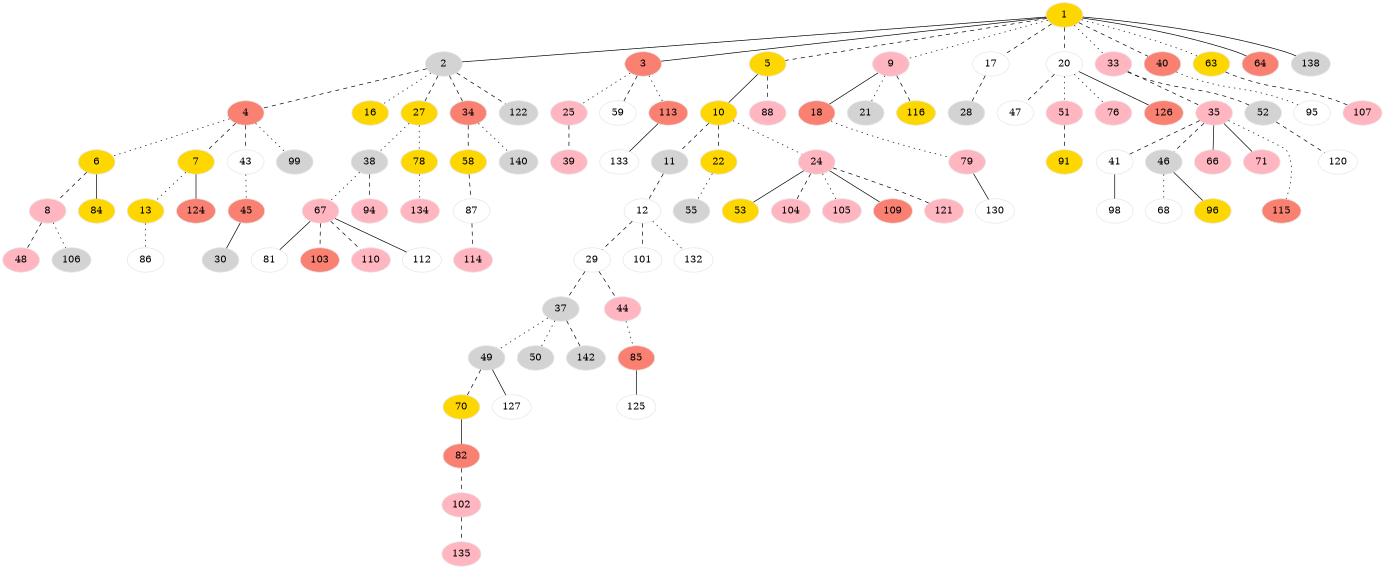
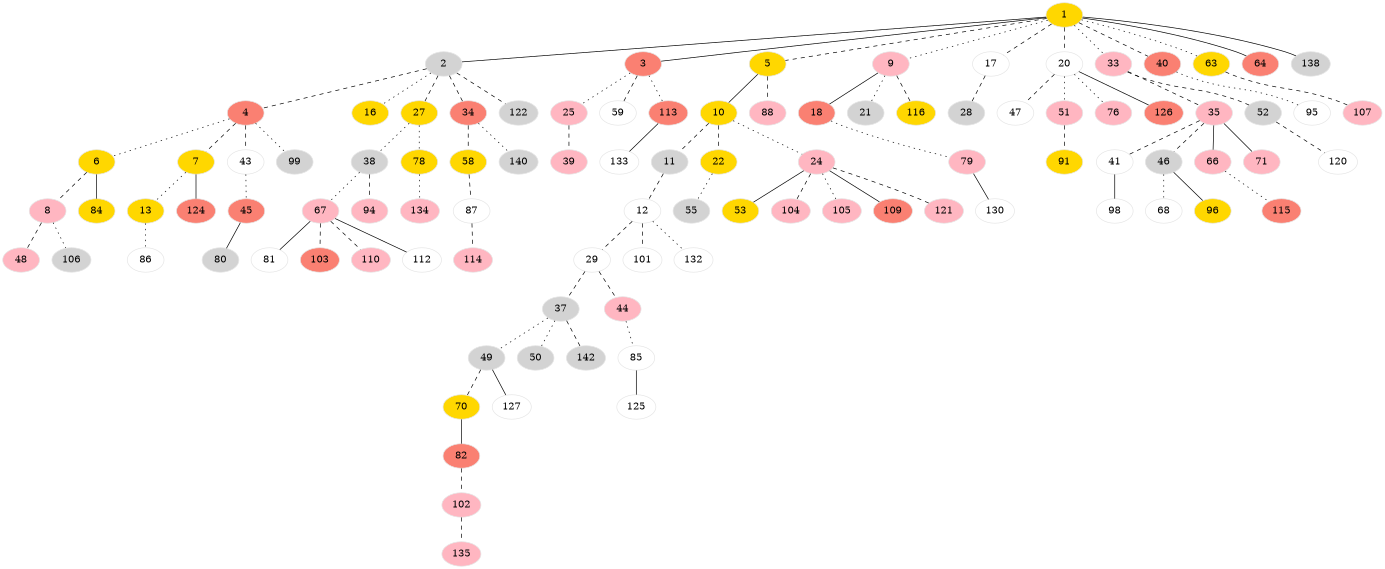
(1280, 146) -> (1247, 186)
(220, 260) -> (220, 260)
(636, 358) -> (636, 358)
